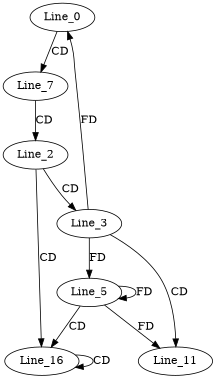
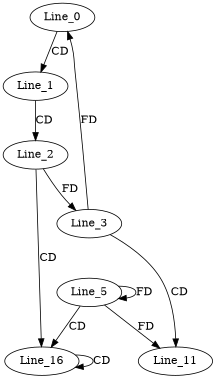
(36, 86) -> (36, 86)
(70, 189) -> (70, 189)
(89, 254) -> none
